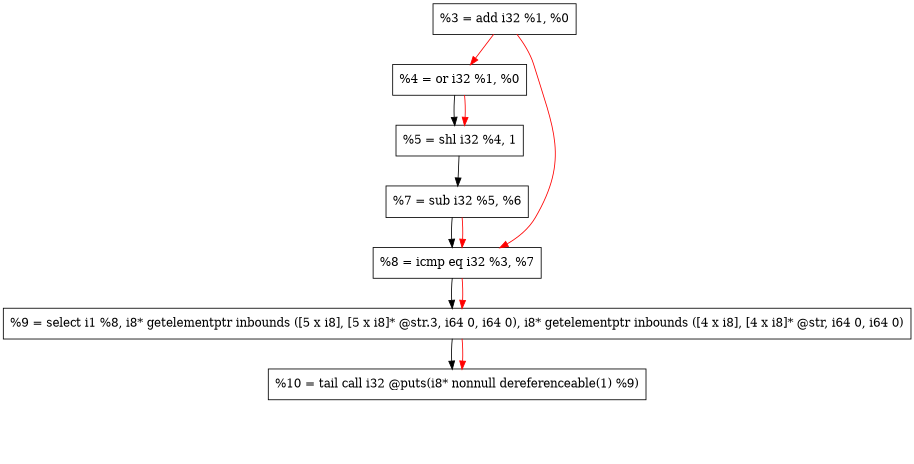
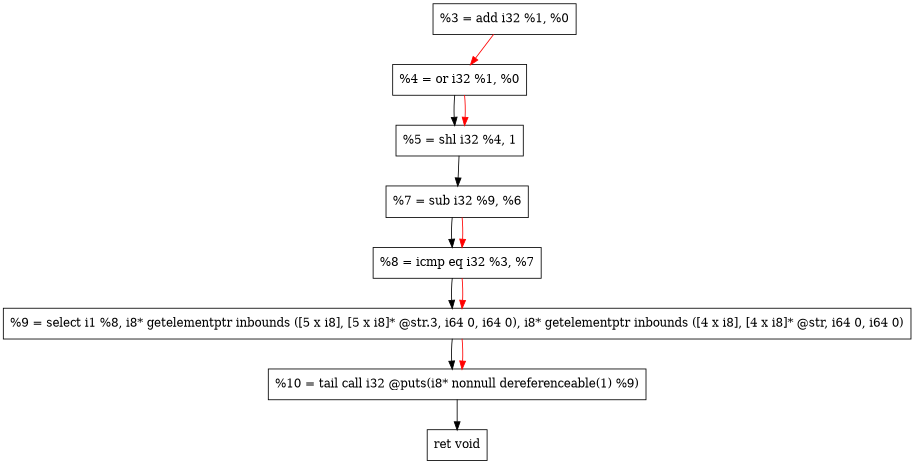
(555, 144) -> none
(457, 202) -> (457, 202)
none -> (457, 445)
